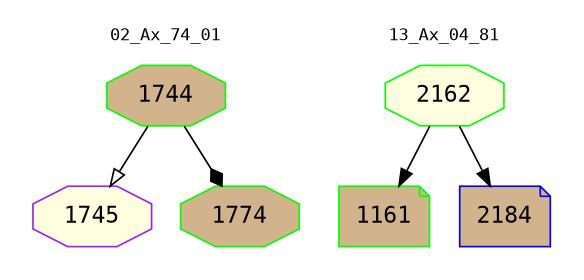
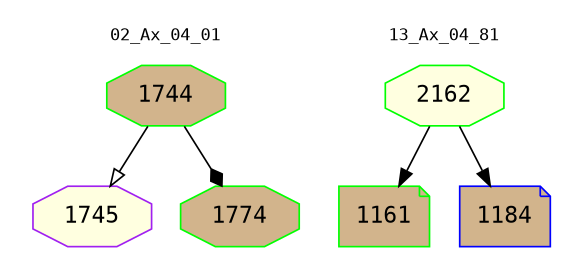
(166, 36) -> (166, 36)
(505, 216) -> (505, 216)
